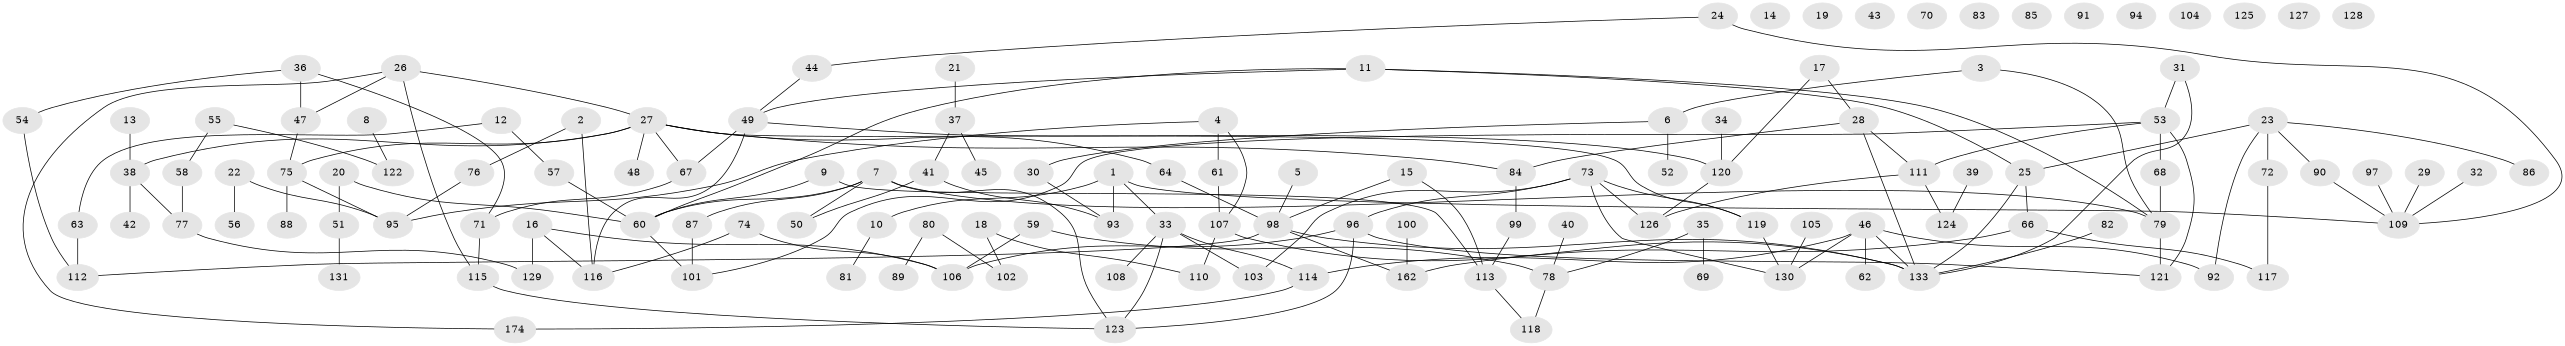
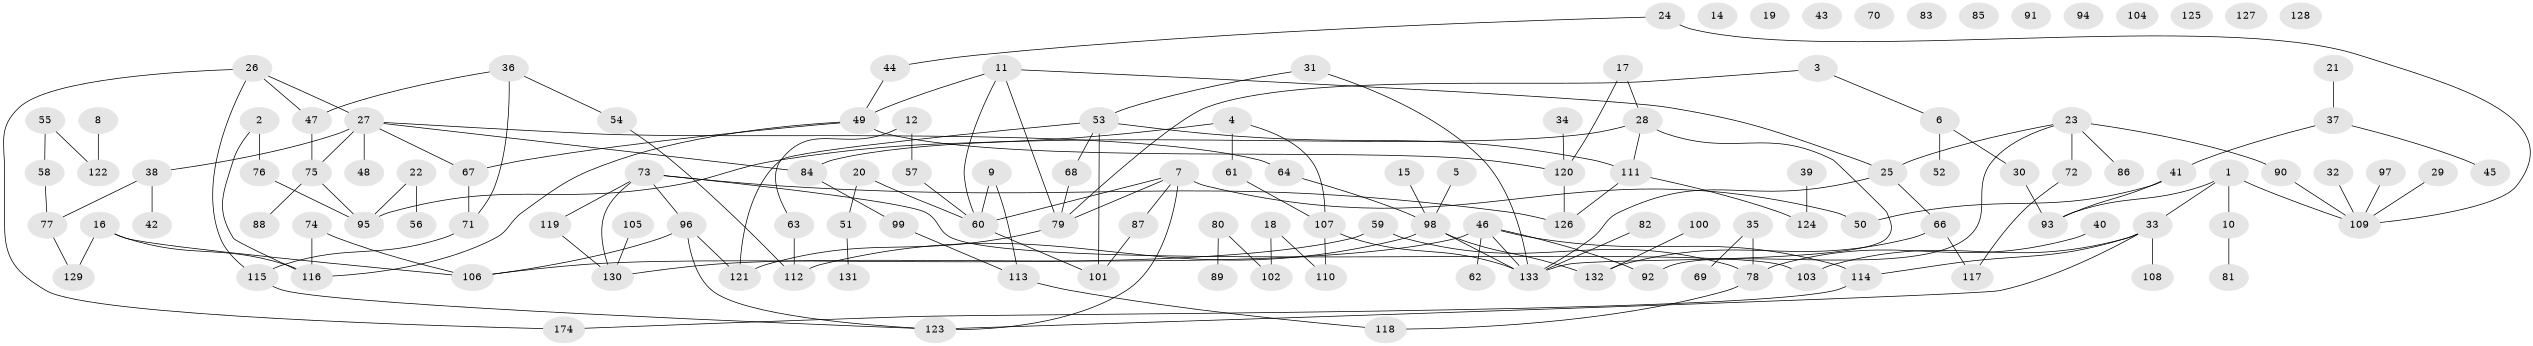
(130, 121) -> none
(1212, 136) -> none
(1461, 216) -> none
(1407, 277) -> (1595, 277)
